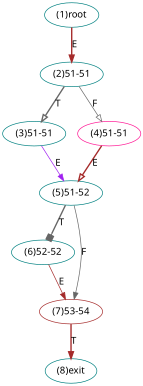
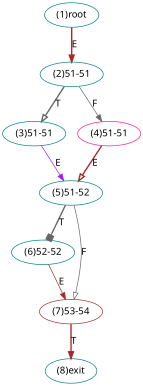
(89, 101) -> (89, 101)
(81, 249) -> (81, 249)
